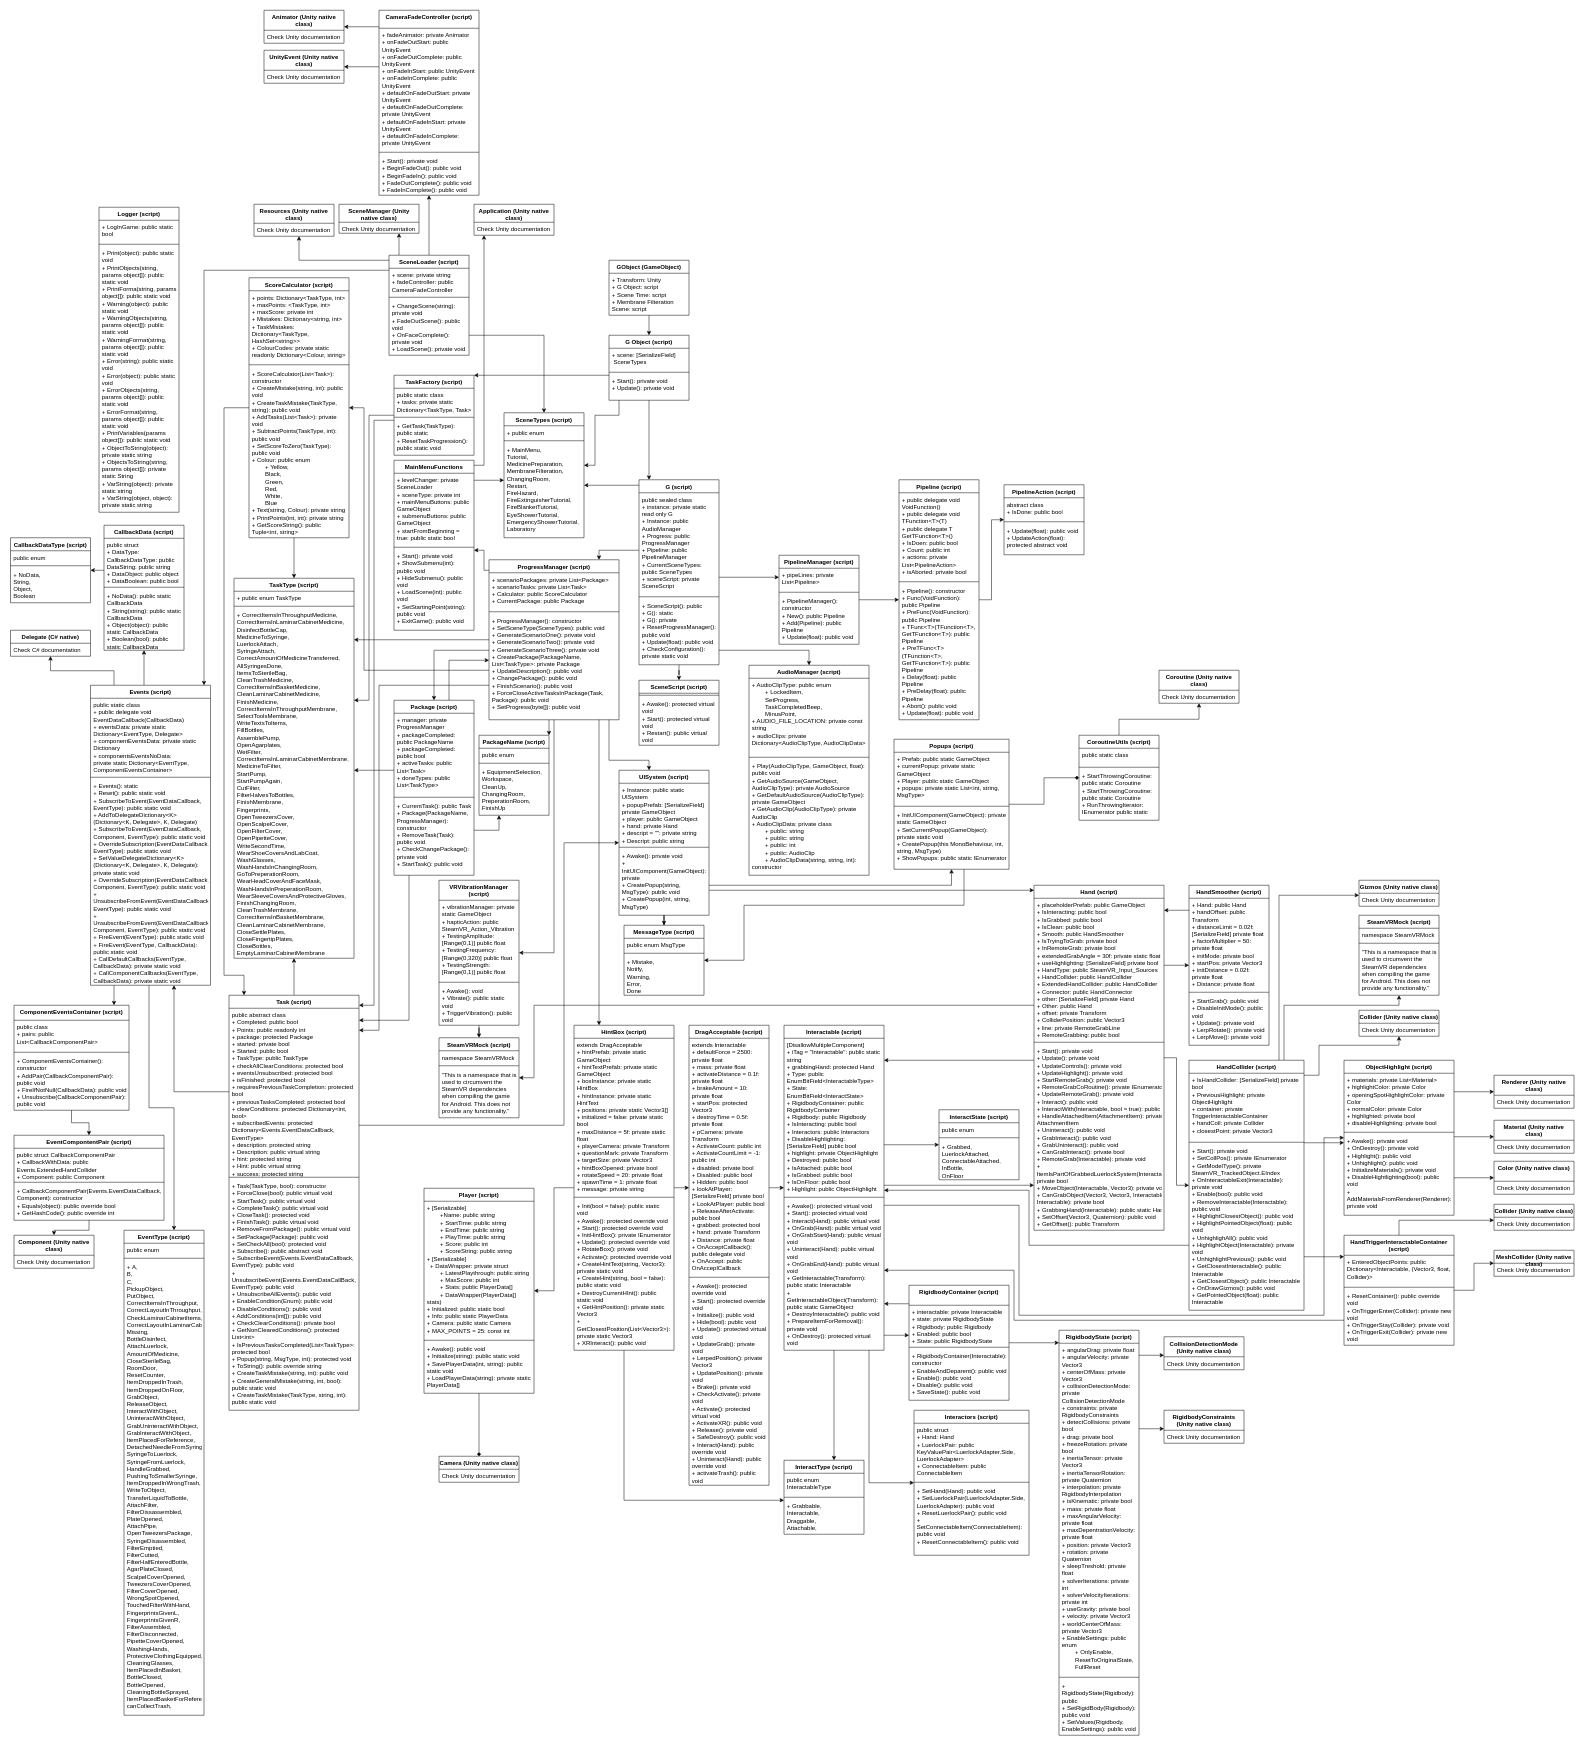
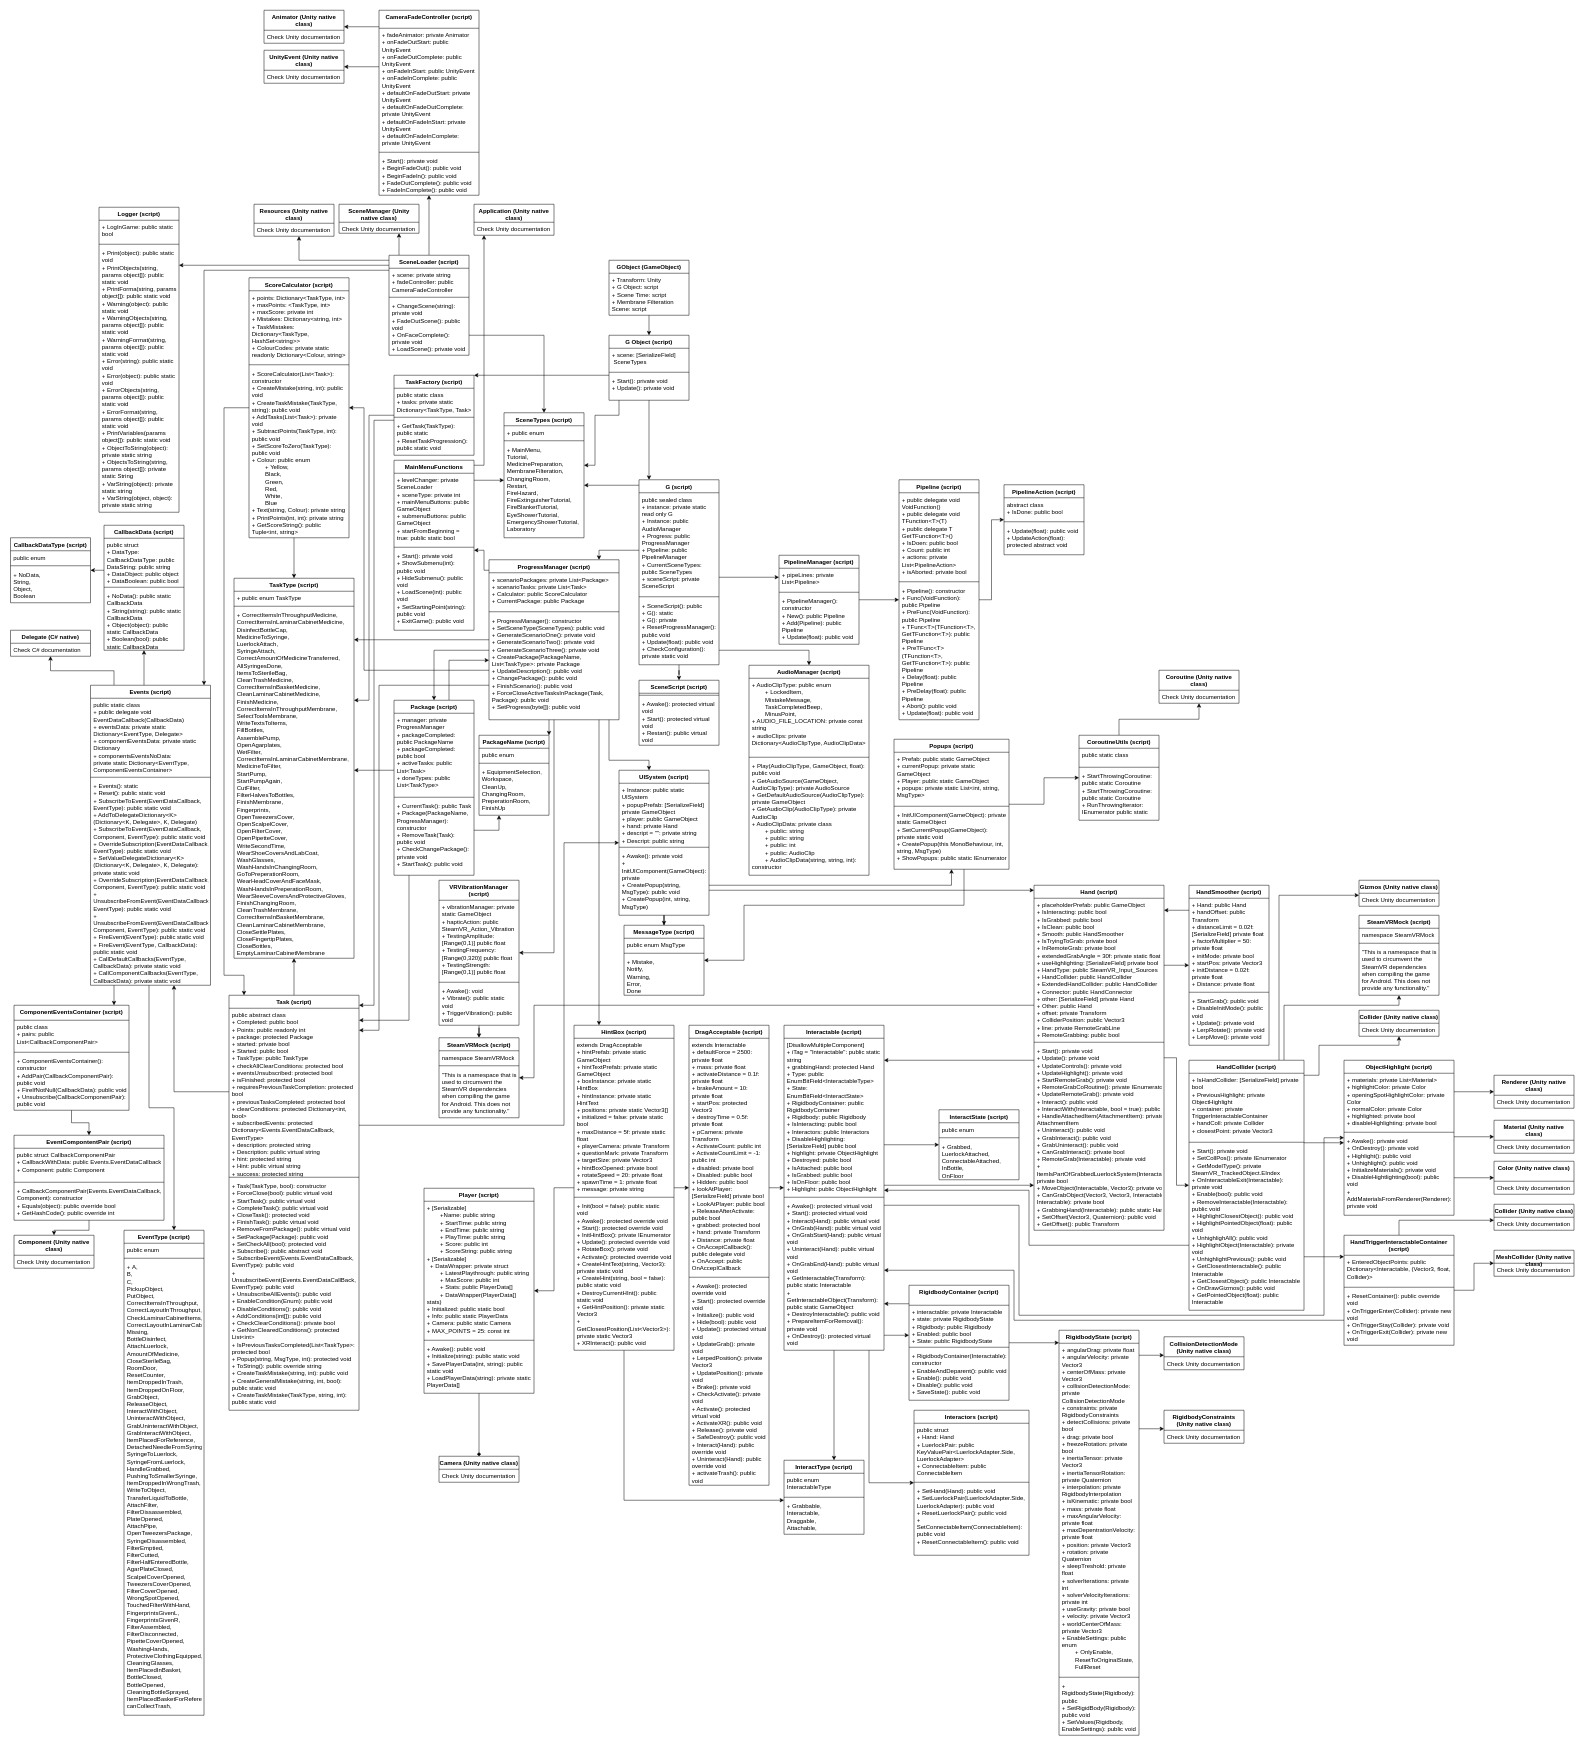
none -> (183, 265)
(809, 714) -> (809, 714)
(1074, 778) -> (1075, 778)
(89, 1166) -> (89, 1166)
